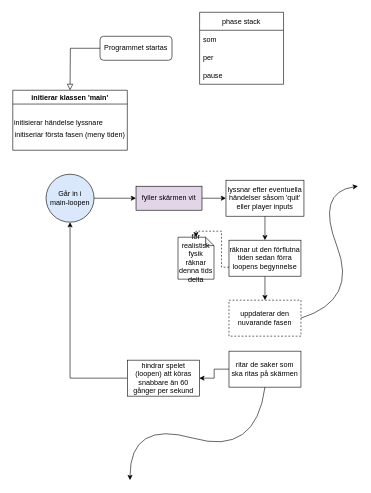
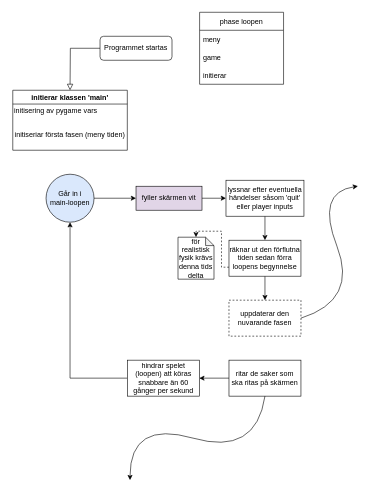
(241, 22) -> (241, 22)
(209, 40) -> (211, 40)
(209, 58) -> (211, 58)
(213, 76) -> (218, 76)
none -> (58, 111)
(61, 123) -> none
(196, 258) -> (196, 258)
(265, 369) -> (265, 378)
